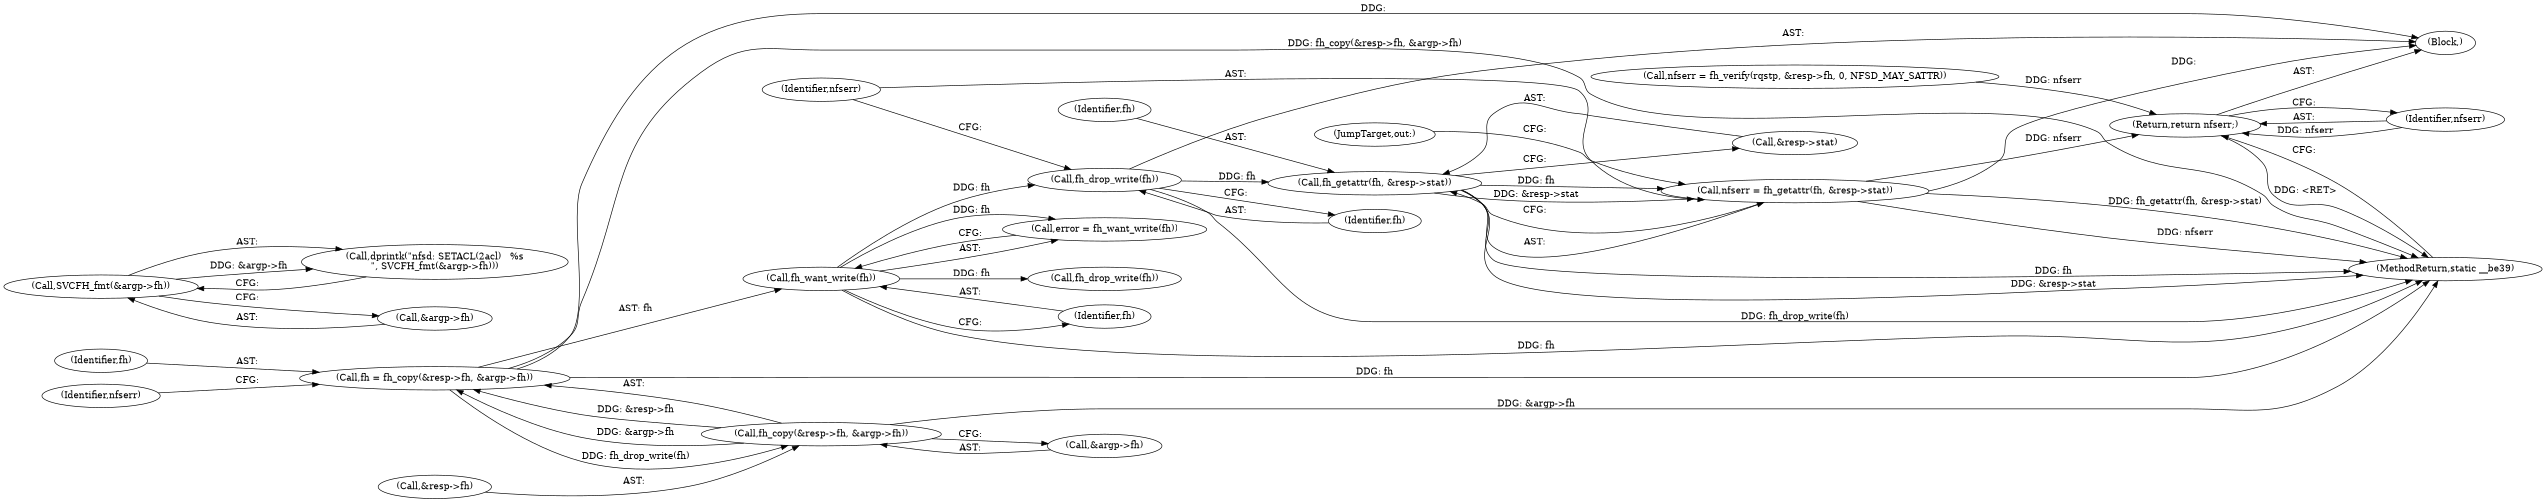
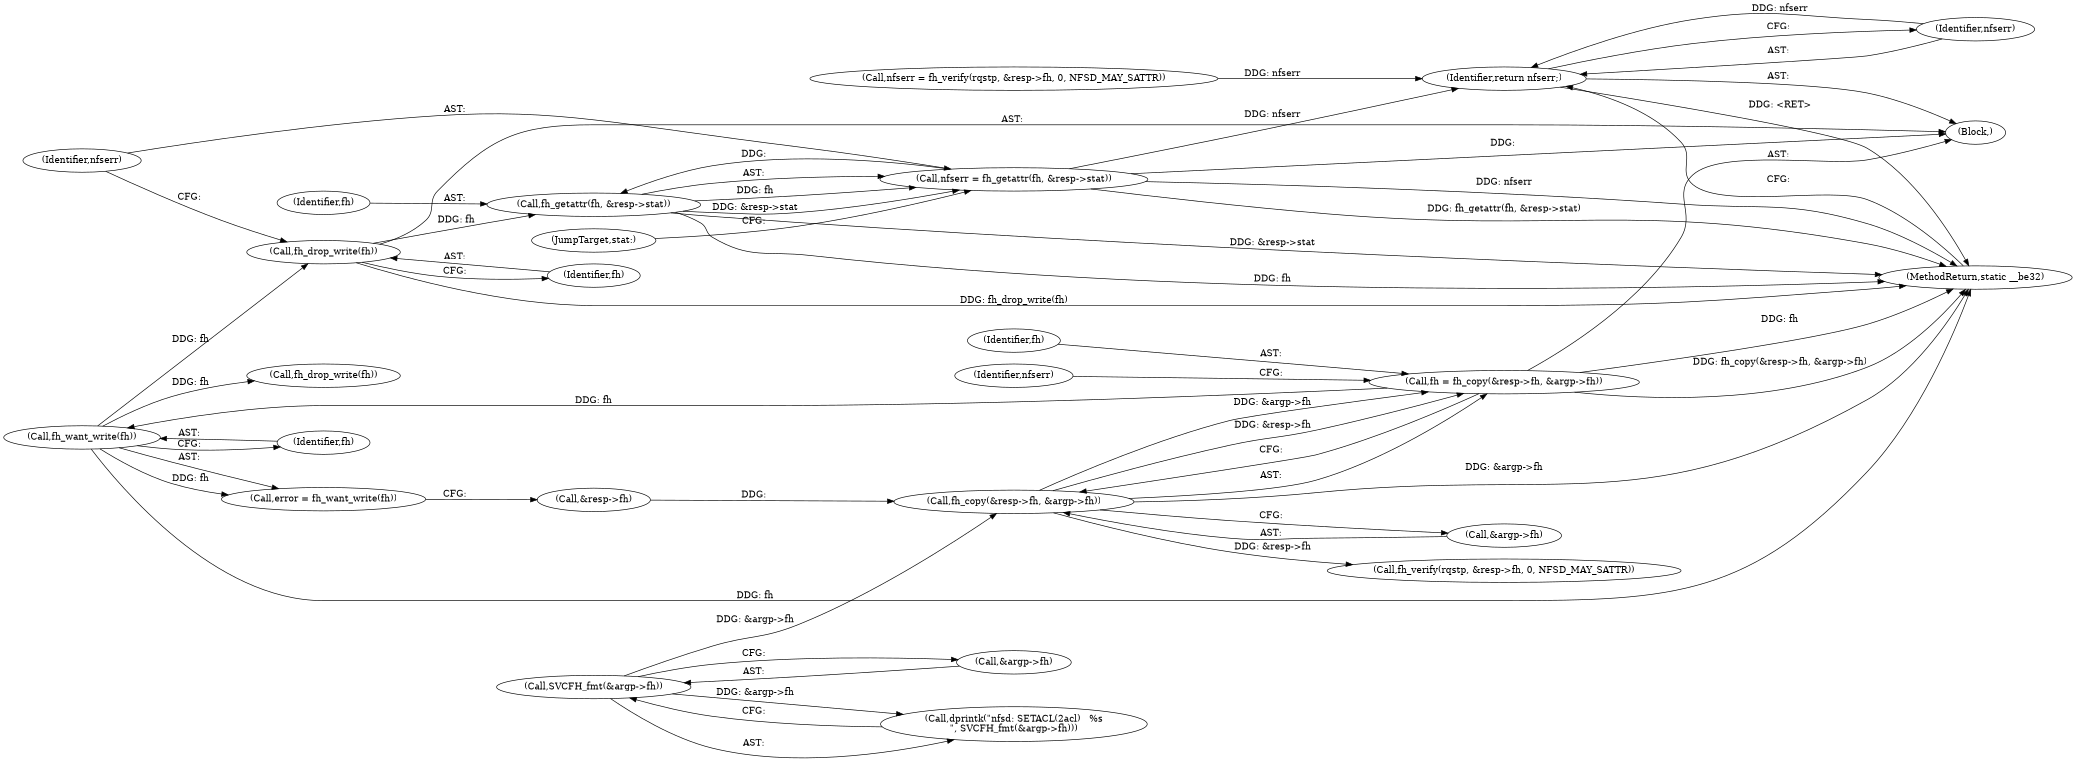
(1375, 9) -> (1780, 155)
(2185, 125) -> (1504, 79)
(1375, 135) -> (594, 240)
(1795, 143) -> none
(1536, 210) -> (755, 154)
(938, 247) -> (478, 500)
(2445, 269) -> (1976, 278)
(636, 309) -> (594, 401)
(636, 457) -> (1273, 450)
(636, 481) -> (755, 495)
none -> (1504, 571)
none -> (816, 617)
